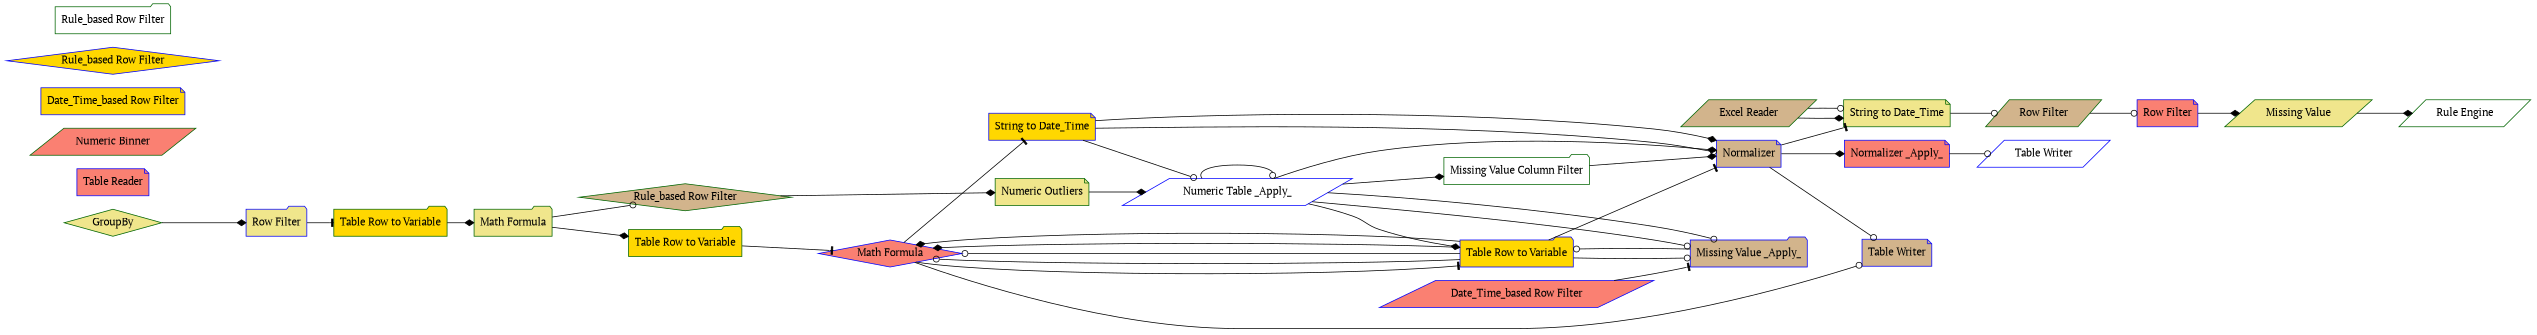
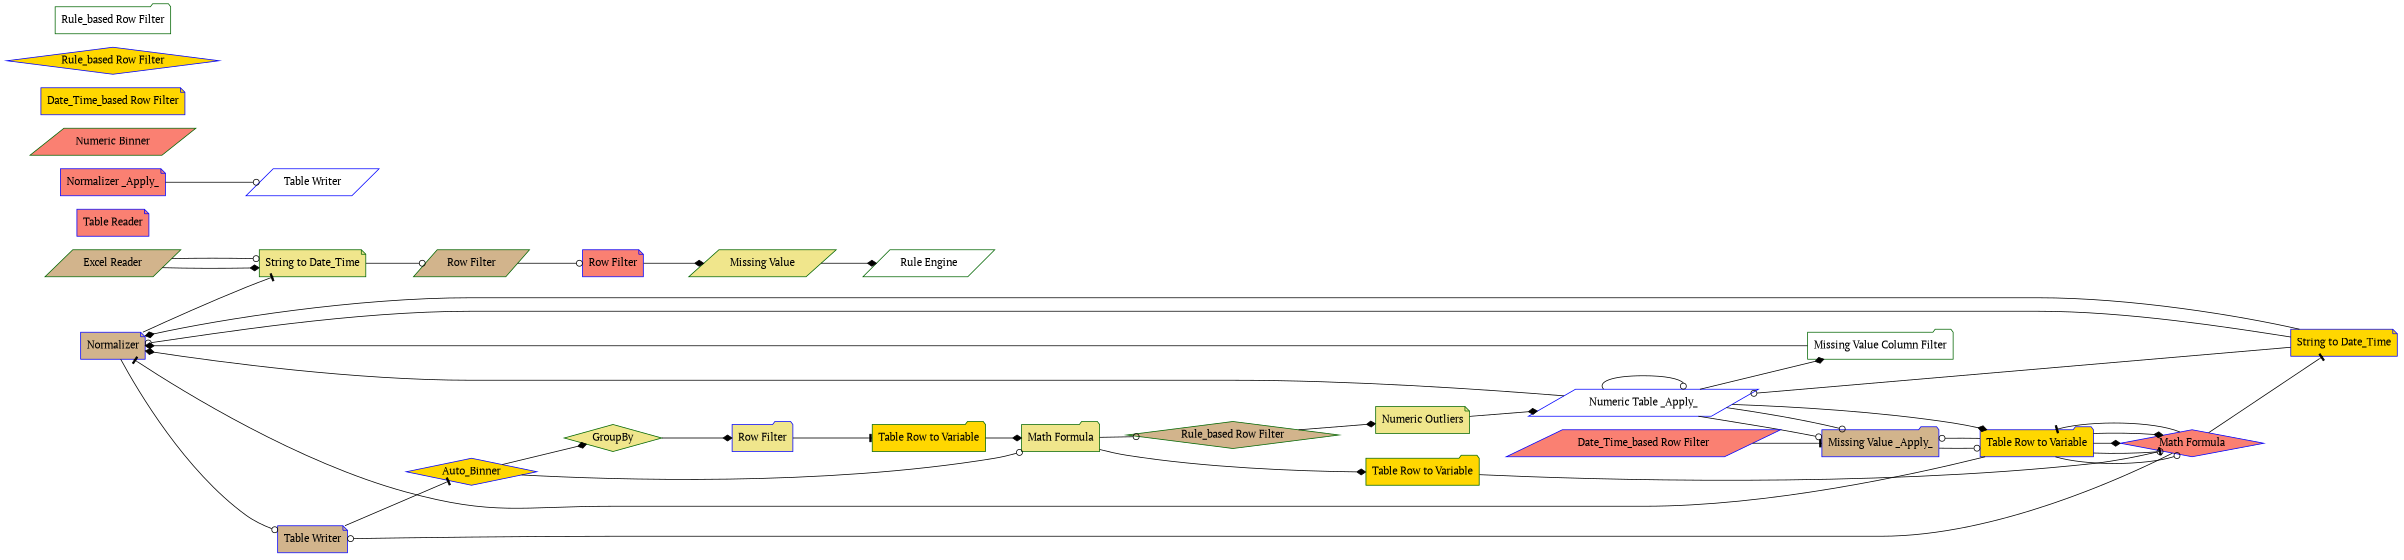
(1808, 154) -> none
none -> (472, 472)
